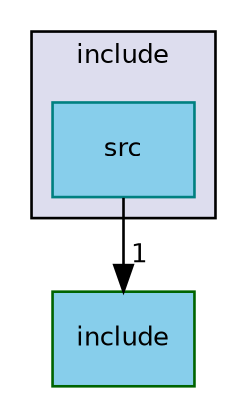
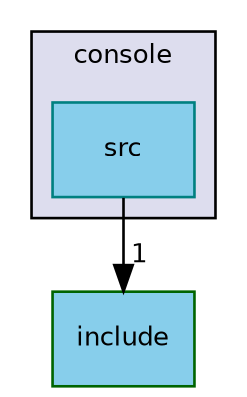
(124, 56) -> (124, 56)
